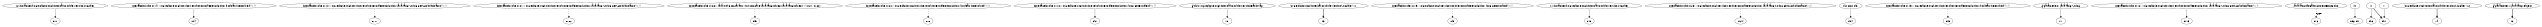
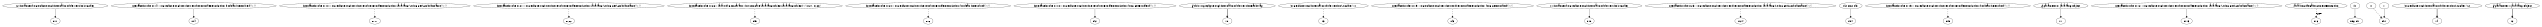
(2061, 6) -> (2061, 6)
(2316, 6) -> (2316, 6)
(1227, 13) -> (1227, 13)
(1323, 13) -> (1323, 13)
(2377, 13) -> (2377, 13)
(2371, 21) -> none
